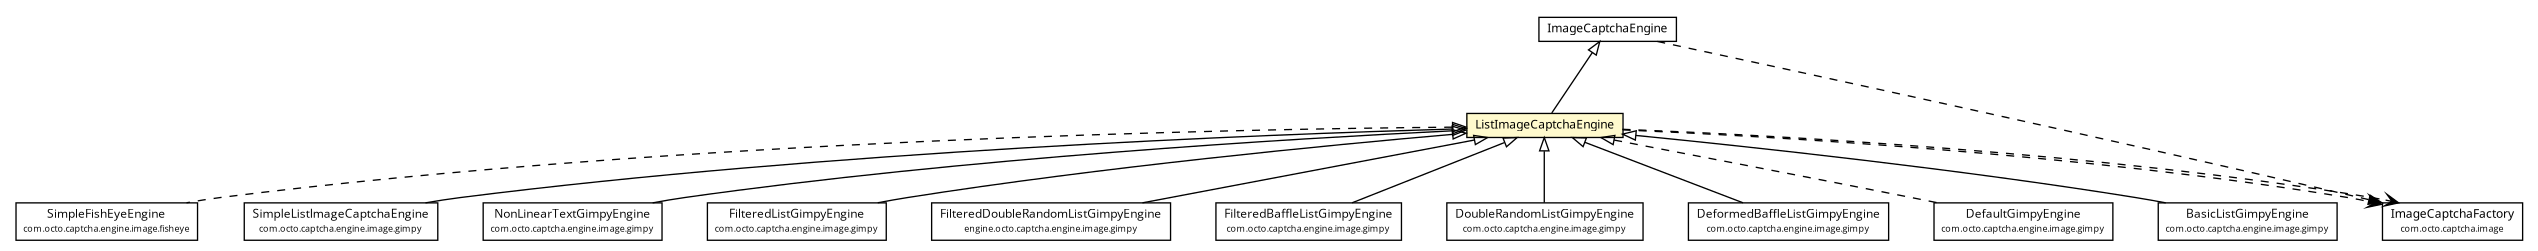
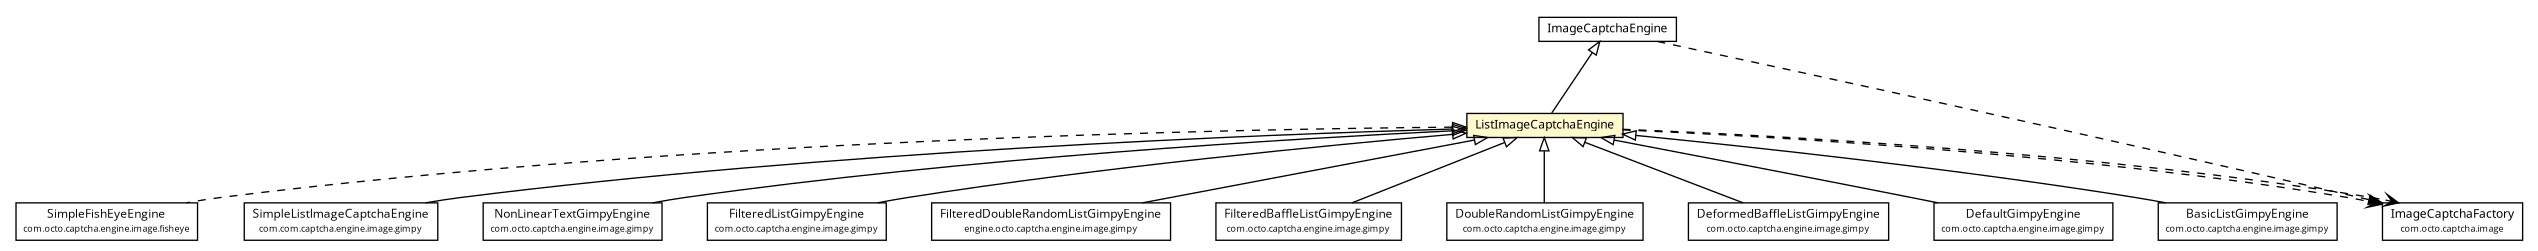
(1776, 171) -> (1776, 171)
(341, 229) -> (341, 229)
